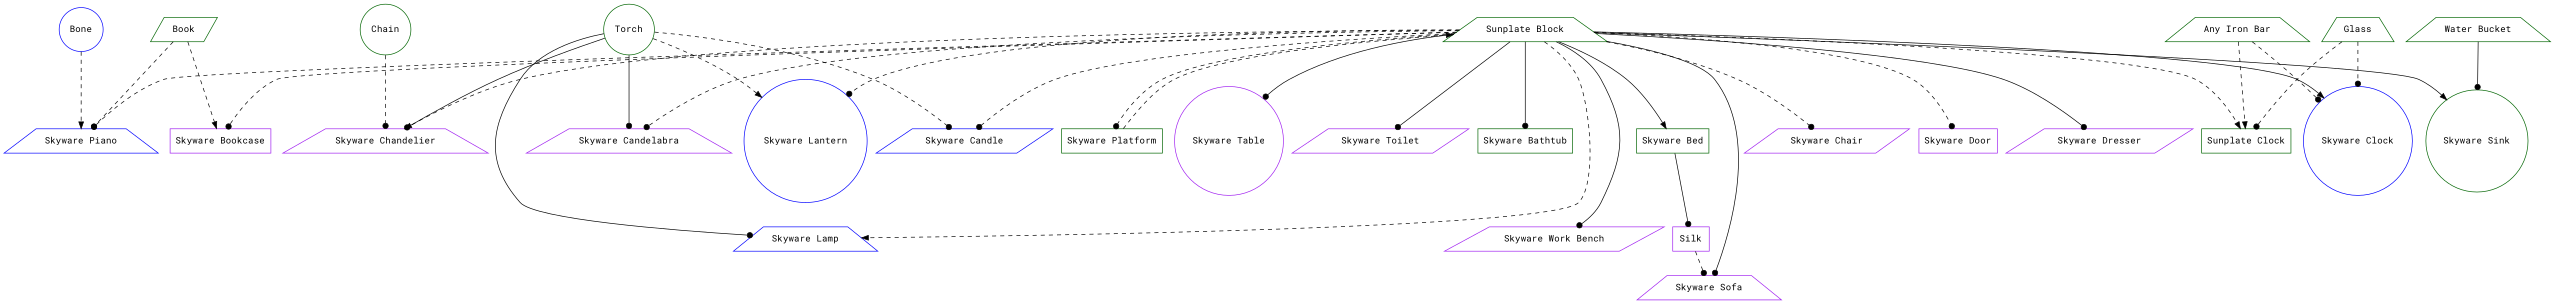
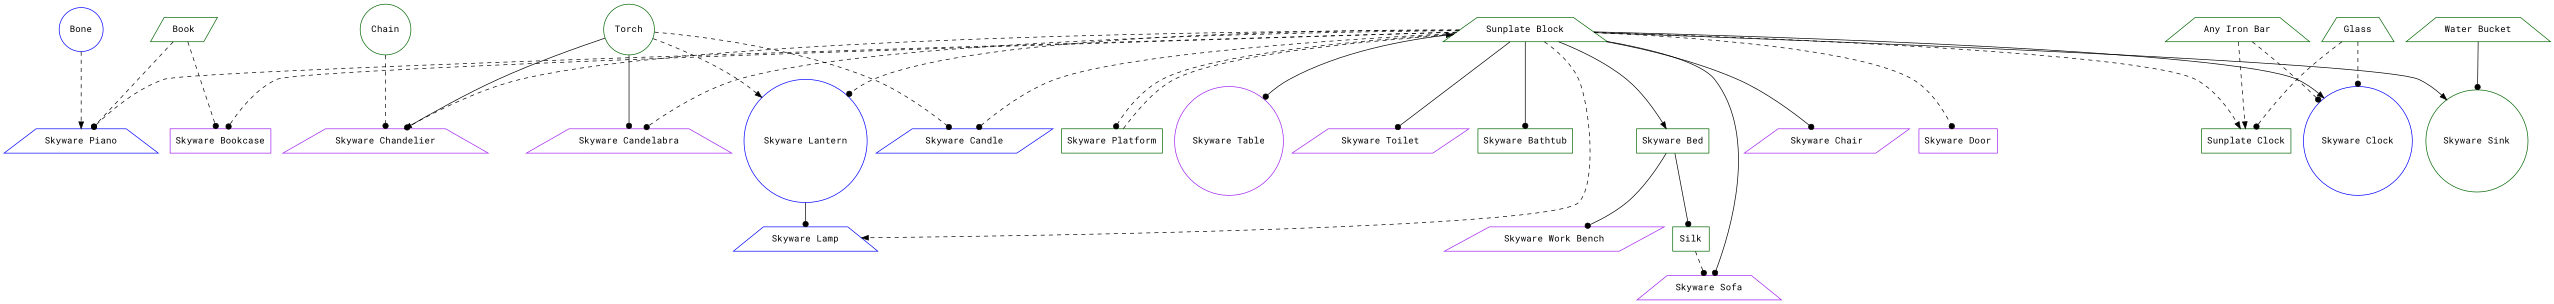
(1714, 70) -> (1714, 70)
(201, 82) -> (201, 82)
(1619, 126) -> (1634, 195)
(2100, 141) -> none
(519, 202) -> (806, 212)
(1691, 239) -> (1691, 239)
